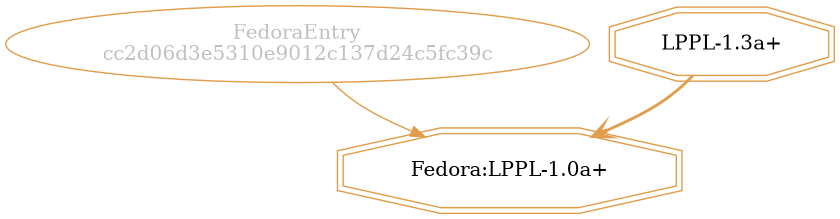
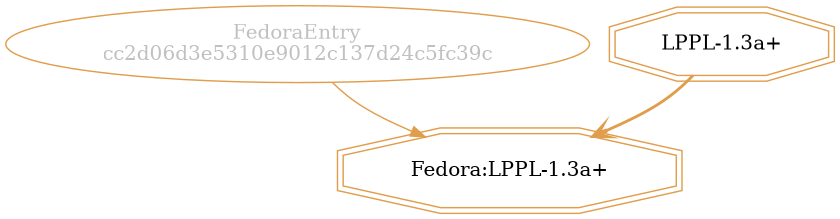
(510, 171) -> (510, 171)
